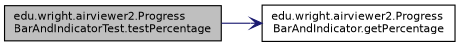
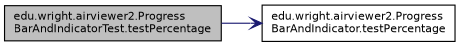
(359, 23) -> (359, 23)
